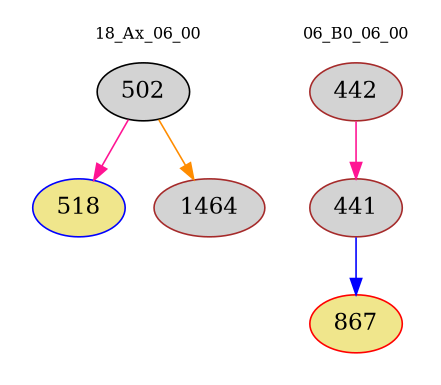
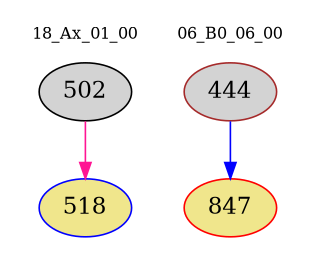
(148, 35) -> (85, 35)
(356, 92) -> none
(209, 208) -> none
(356, 208) -> (230, 92)
(356, 324) -> (230, 208)
